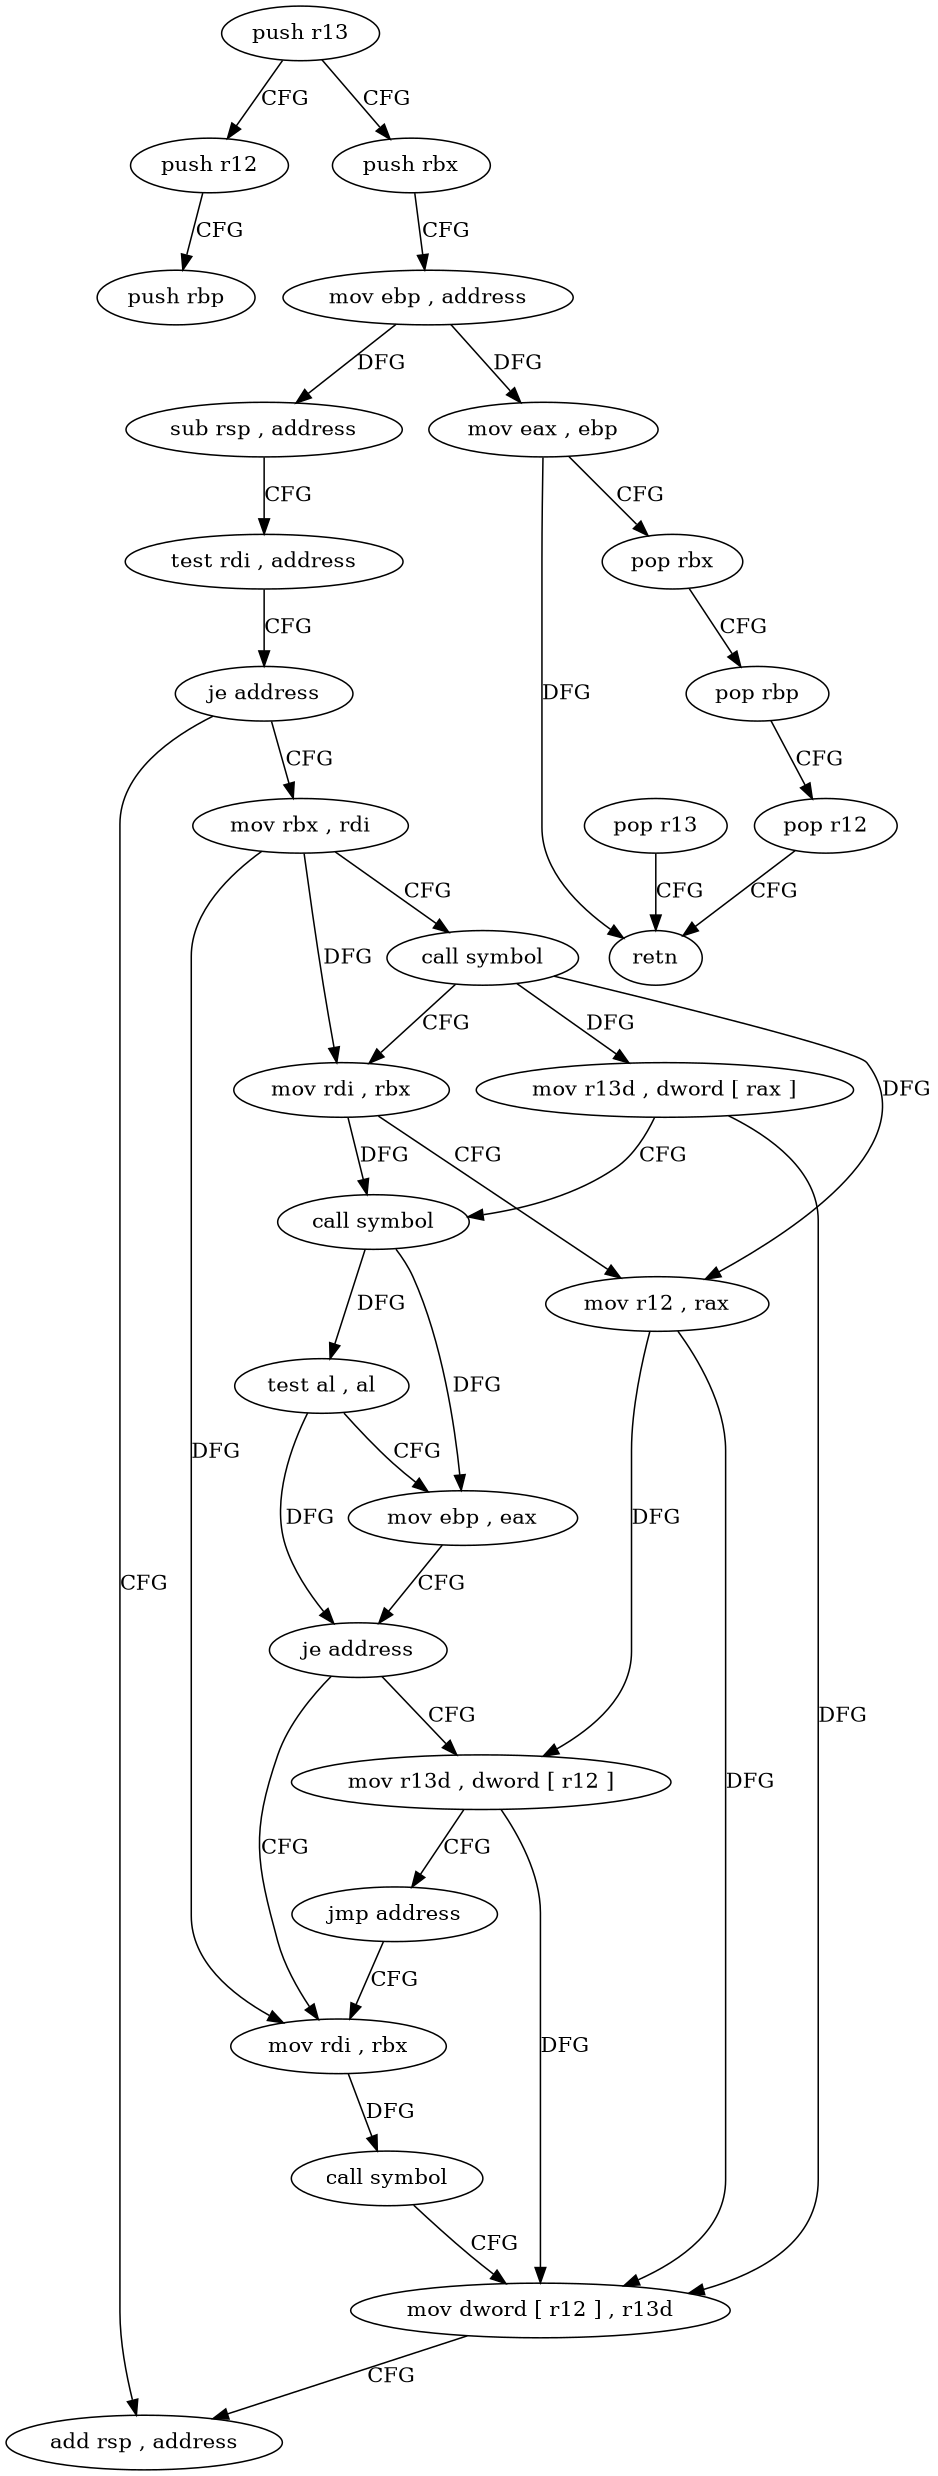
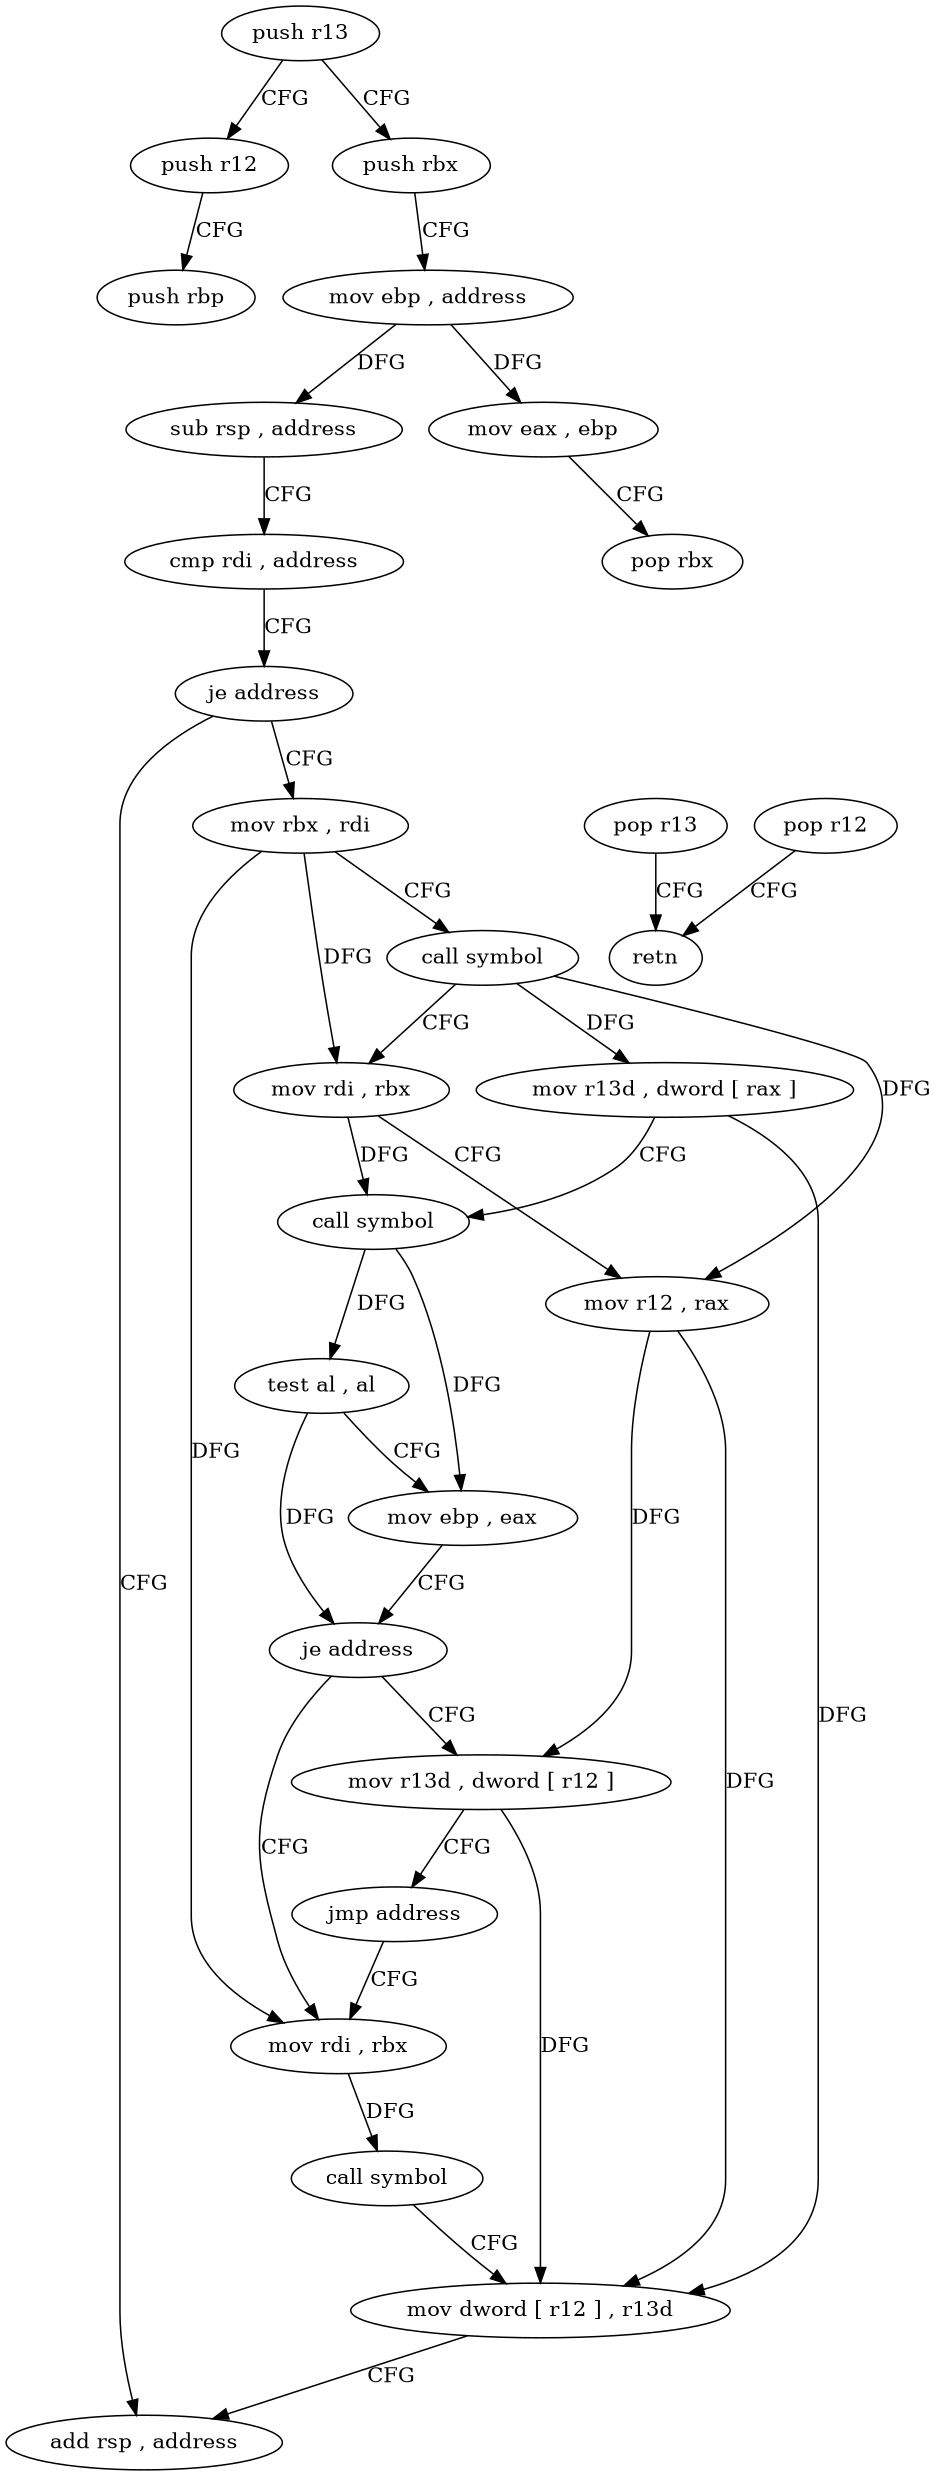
(264, 562) -> (264, 562)
(758, 694) -> none
(542, 706) -> none
